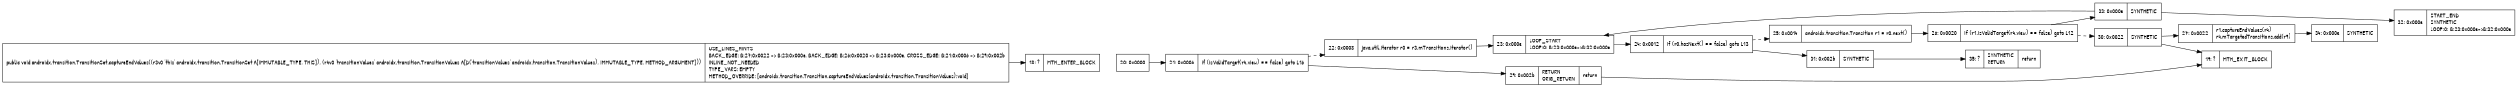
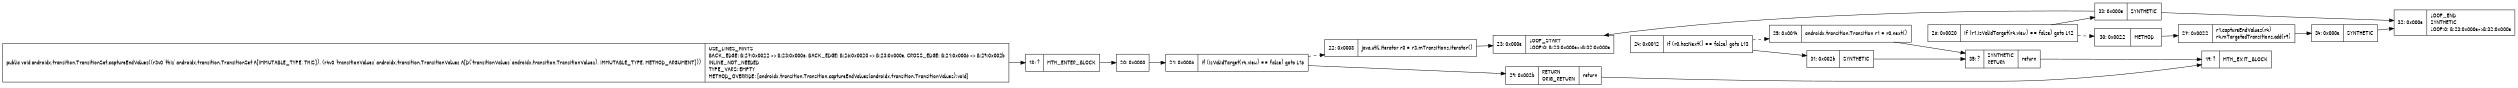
(2445, 15) -> (2443, 15)
none -> (2383, 29)
(1917, 33) -> (1927, 47)
(2145, 37) -> (2144, 37)
(1620, 44) -> none
(2179, 48) -> (2119, 59)
none -> (1106, 63)
